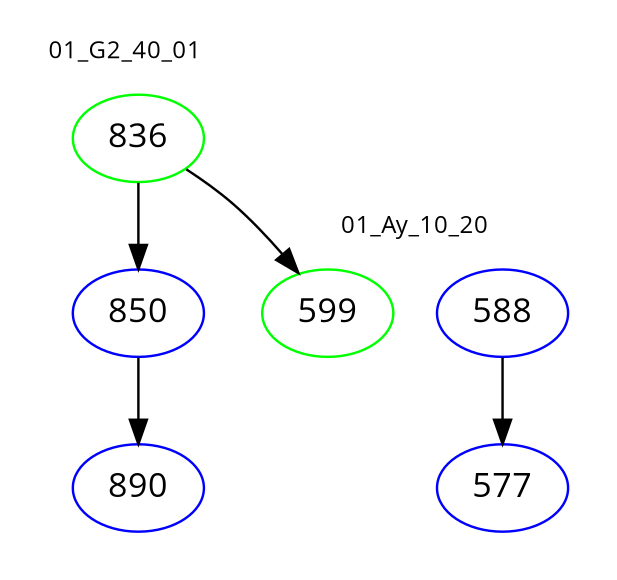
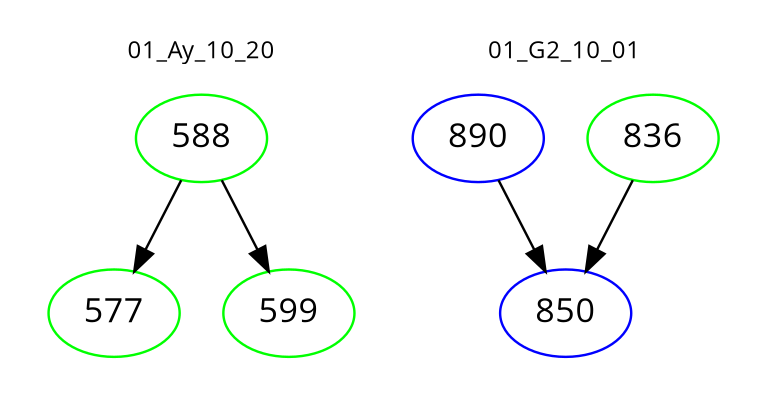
(126, 52) -> (566, 52)
(258, 228) -> (240, 215)
(503, 313) -> (202, 138)
(138, 389) -> (516, 215)
(503, 488) -> (114, 313)
